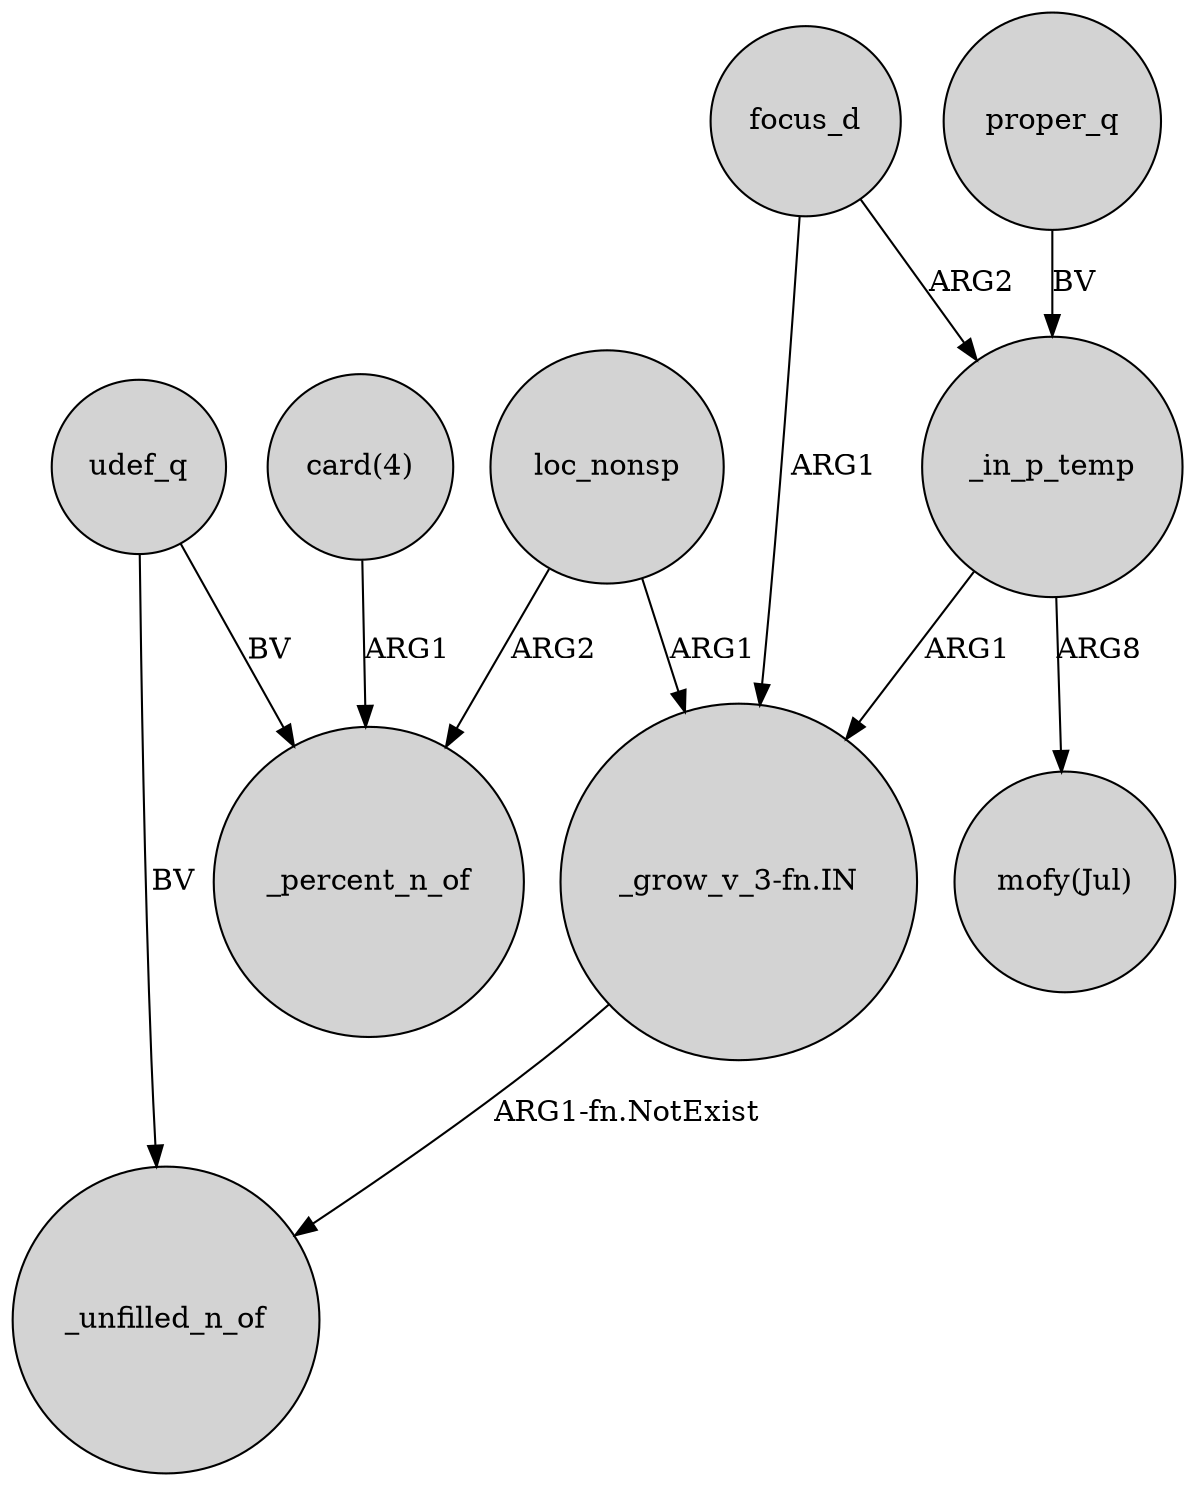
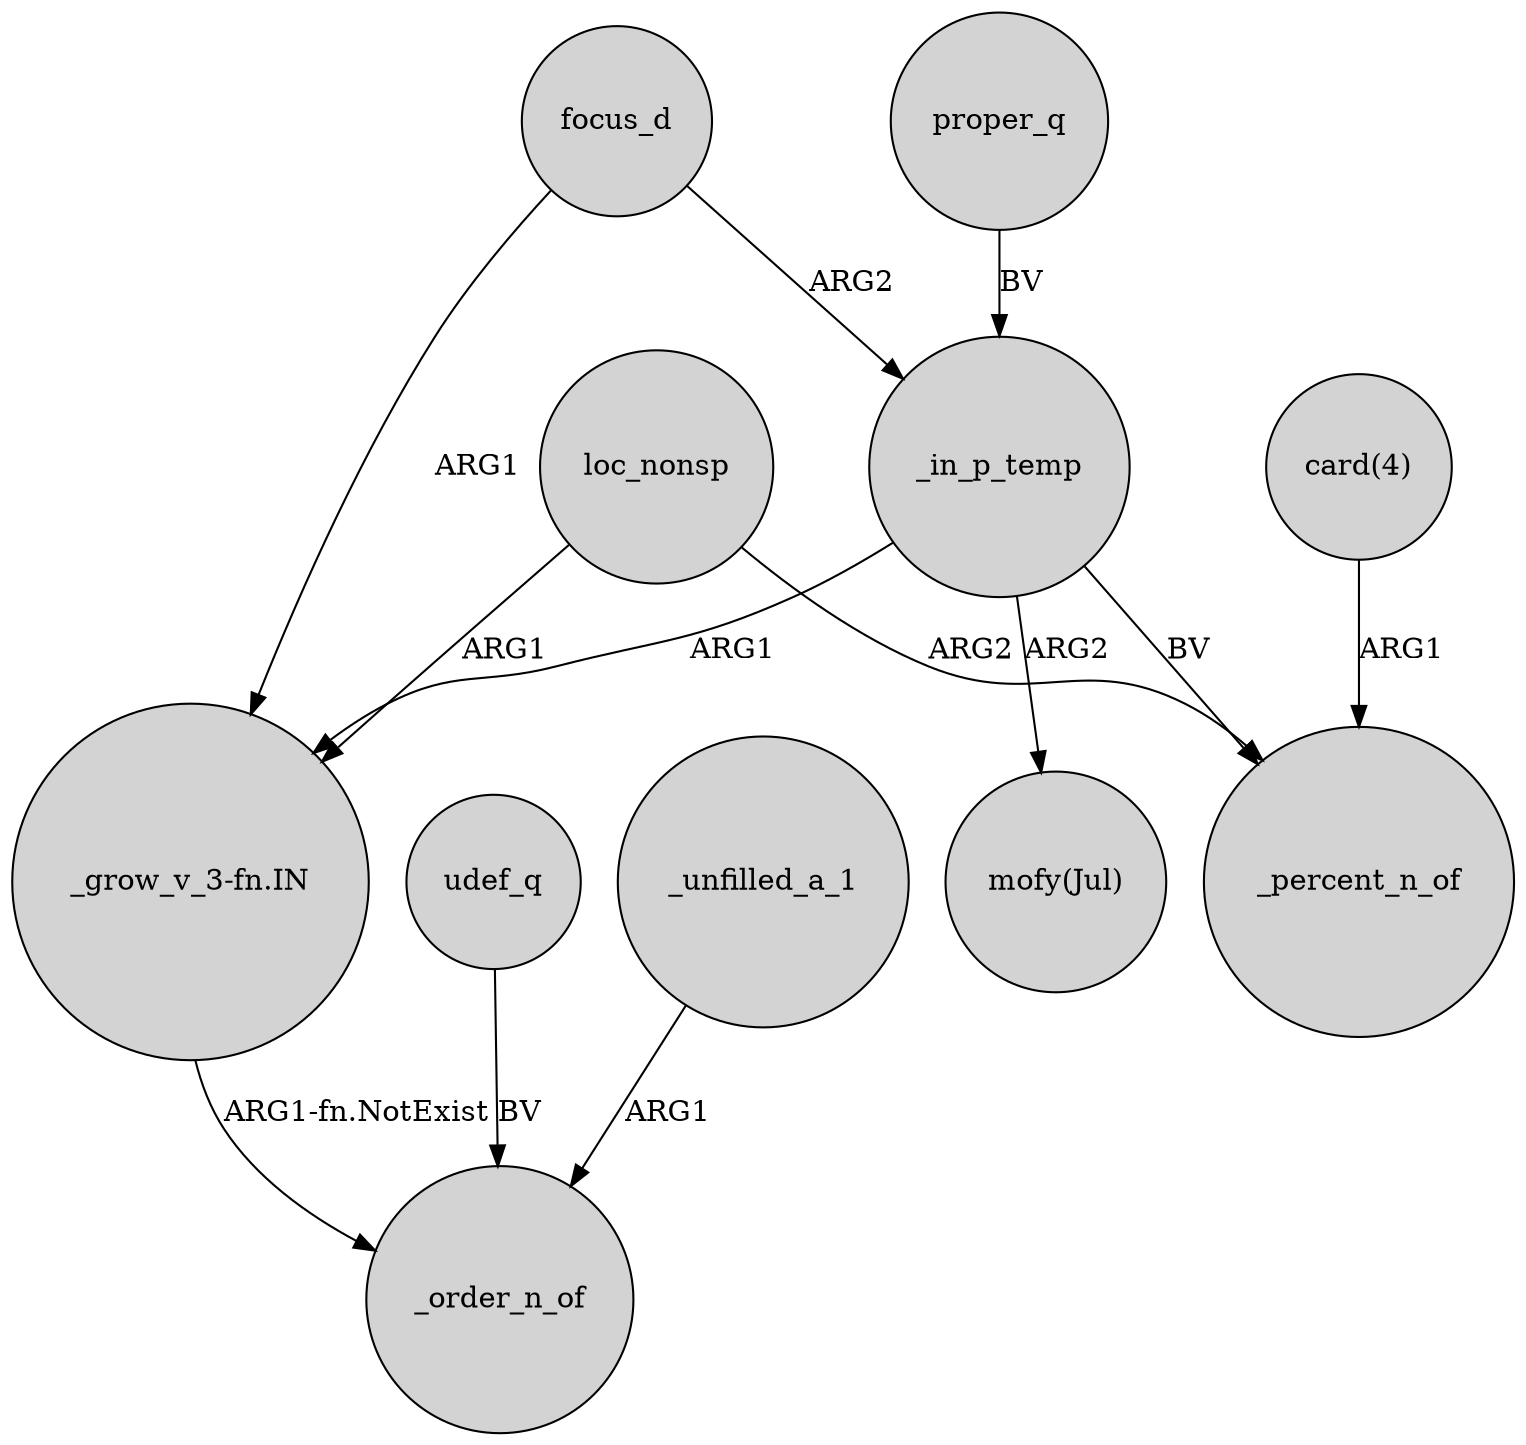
(232, 636) -> (1164, 657)
(1099, 651) -> (1067, 651)
none -> (763, 882)
(166, 1320) -> (500, 1300)
